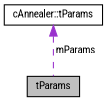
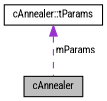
(53, 87) -> (53, 87)
